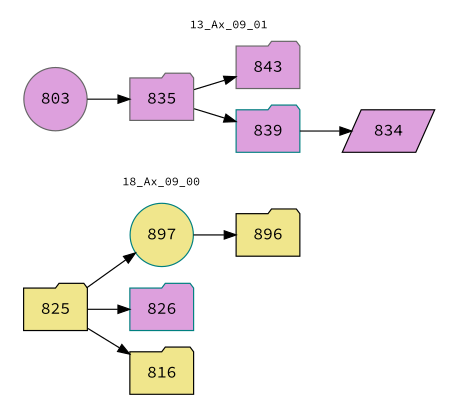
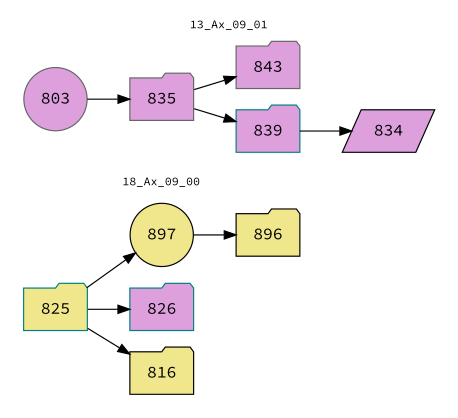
(162, 235) -> (162, 235)
(55, 309) -> (55, 309)
